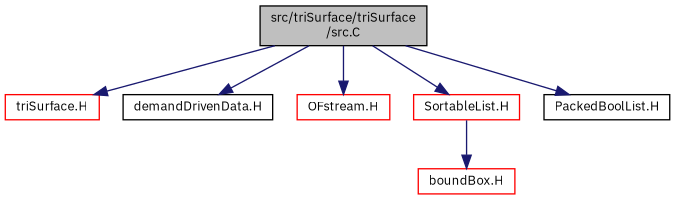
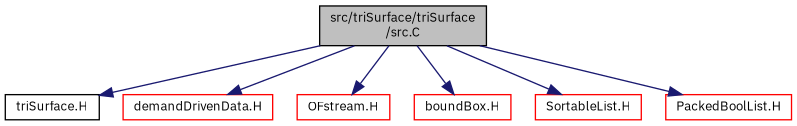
(52, 107) -> (52, 107)
(198, 107) -> (198, 107)
(607, 107) -> (729, 107)
(467, 138) -> (431, 65)
